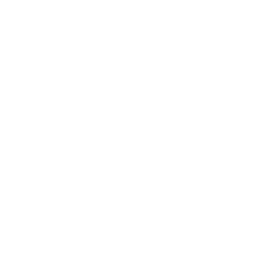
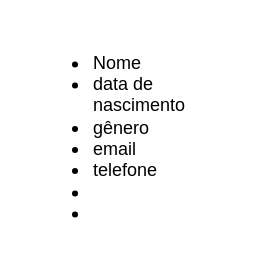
none -> (136, 128)
